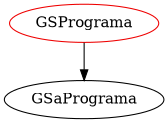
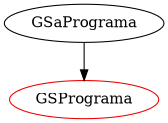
(84, 56) -> (84, 56)
